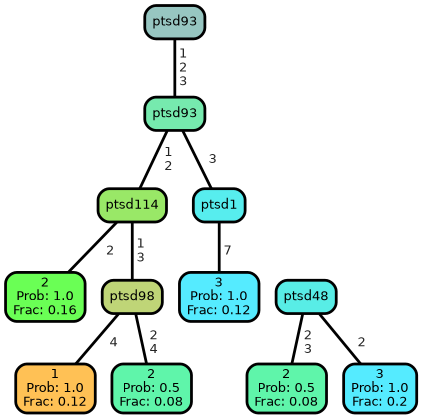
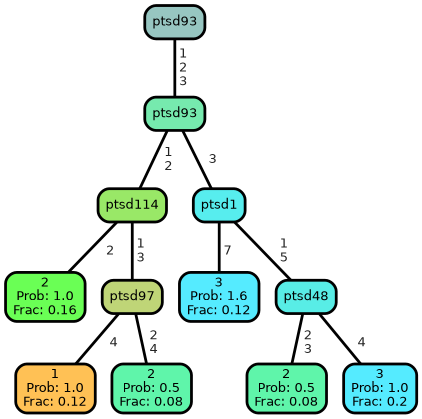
none -> (263, 251)
(132, 297) -> (132, 297)
(219, 297) -> (219, 297)
(360, 343) -> (360, 343)
